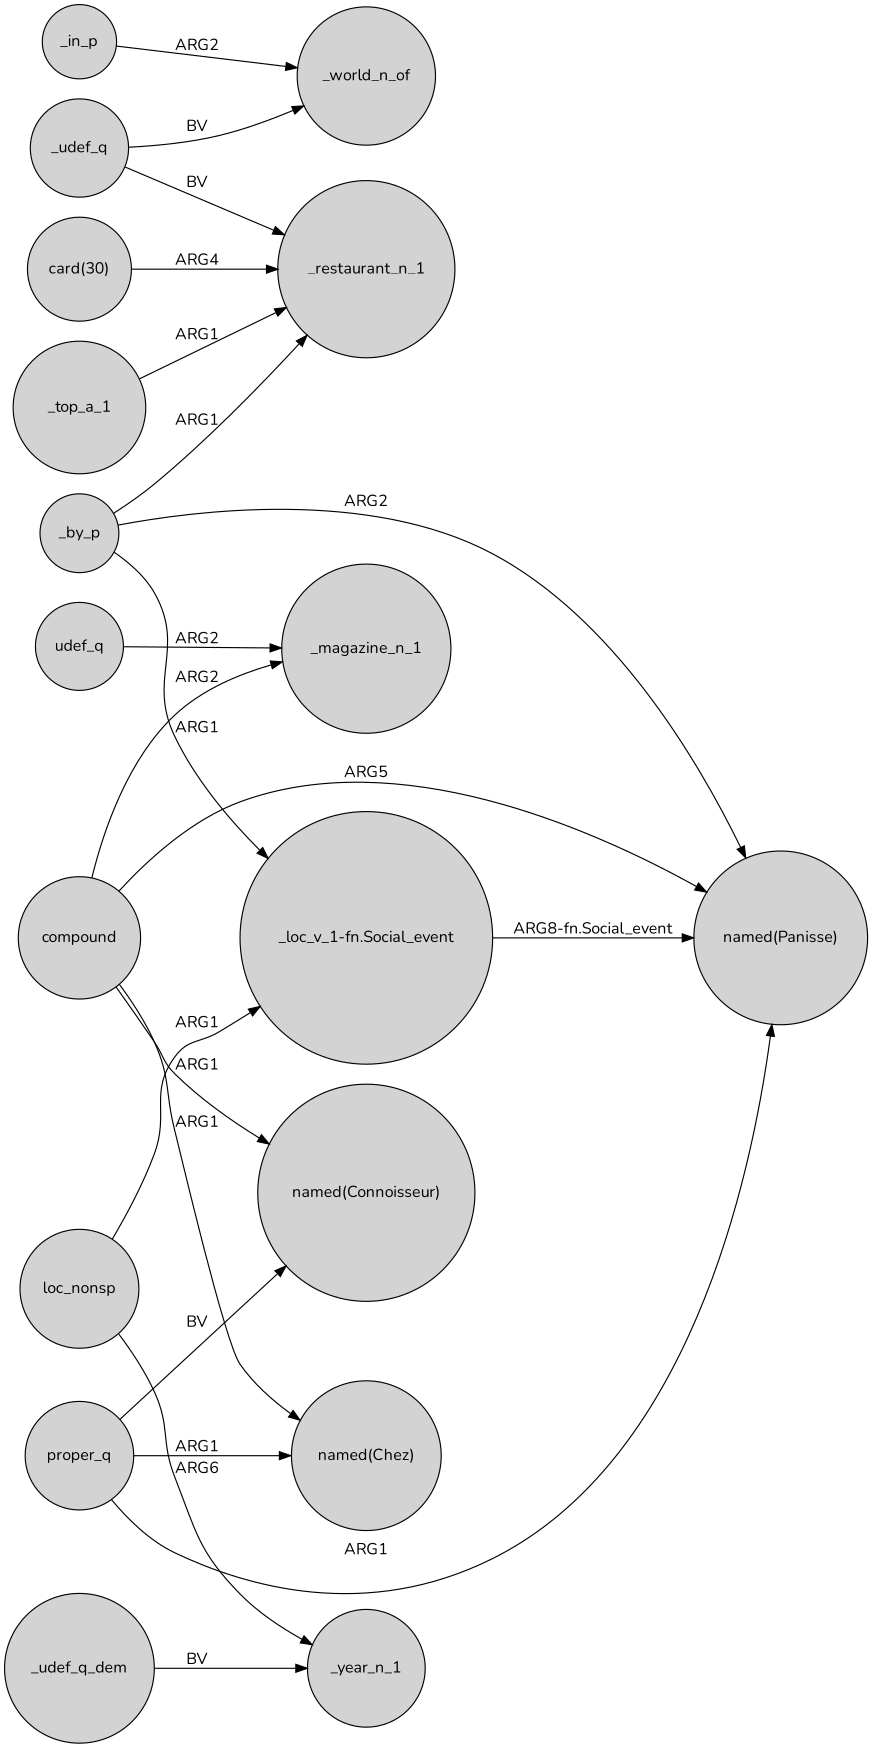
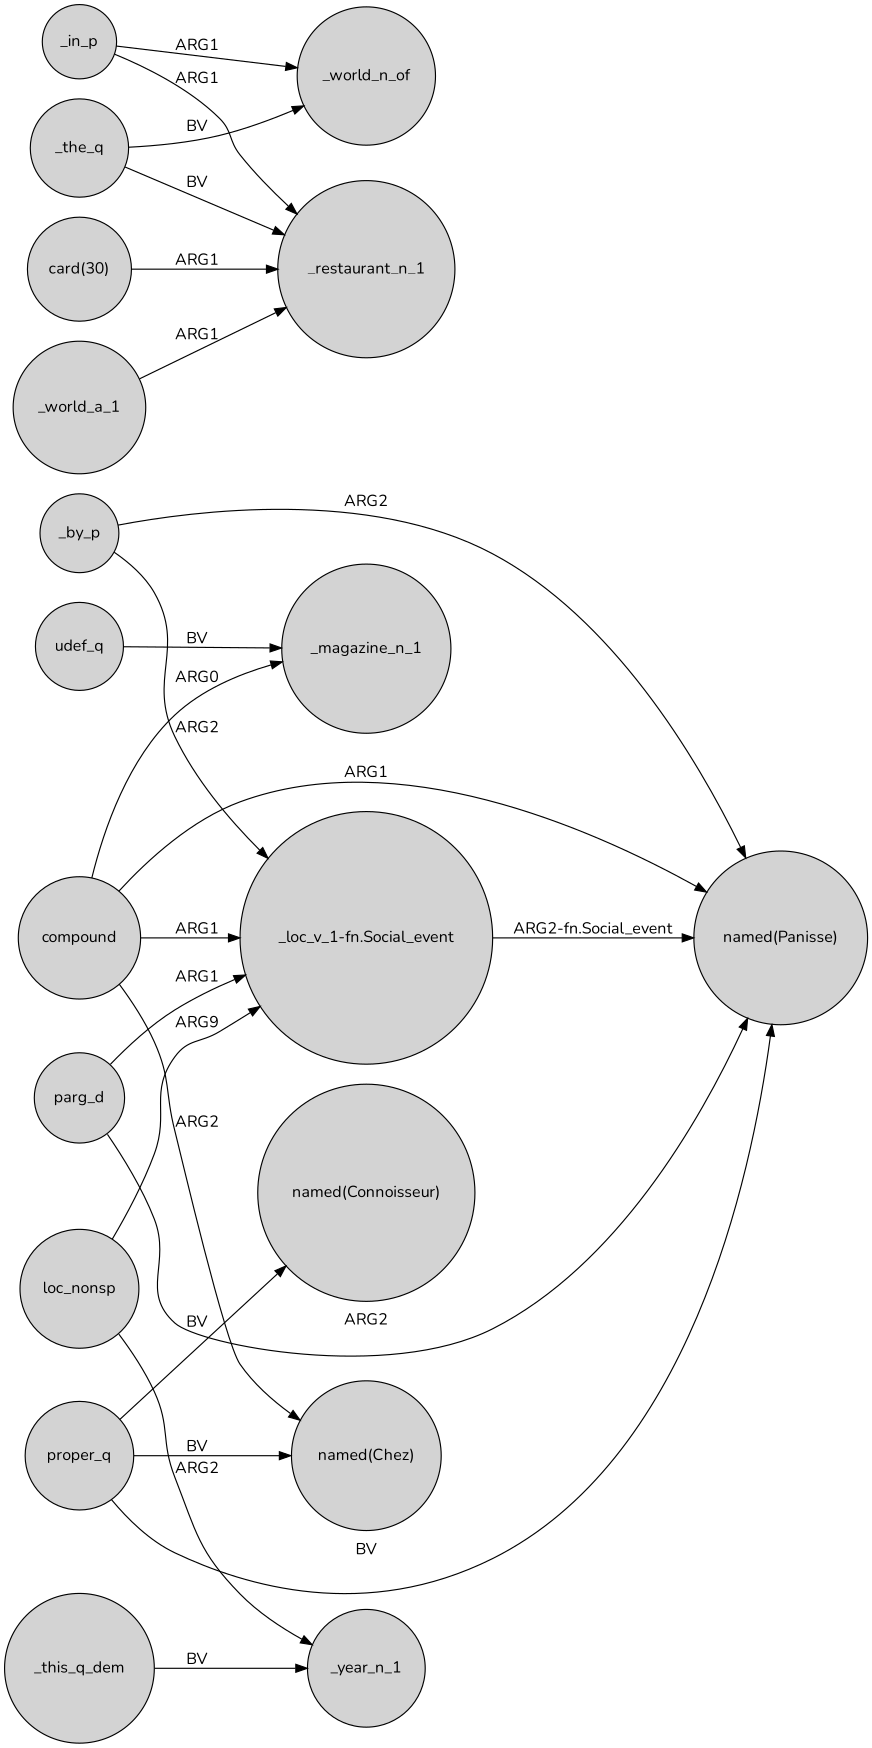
(197, 46) -> (197, 46)
(79, 148) -> (79, 148)
(197, 261) -> (197, 261)
(79, 407) -> (79, 407)
(211, 434) -> (215, 115)
(197, 639) -> (197, 639)
(197, 678) -> (197, 678)
(197, 728) -> (197, 728)
(366, 773) -> (366, 773)
(593, 929) -> (593, 929)
(197, 1023) -> (197, 1023)
(175, 1074) -> (184, 938)
none -> (79, 1098)
(197, 1122) -> (197, 1122)
(197, 1447) -> (197, 1447)
(197, 1469) -> (197, 1469)
(366, 1550) -> (366, 1550)
(79, 1668) -> (79, 1668)
